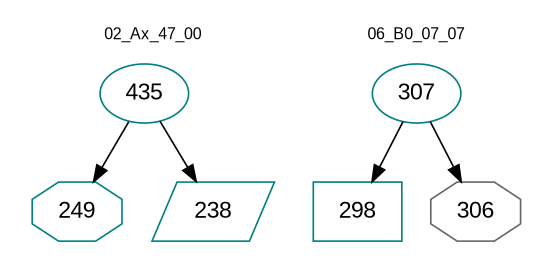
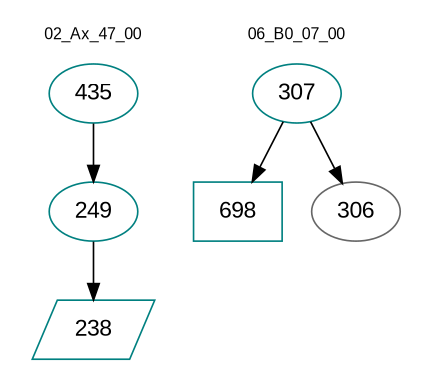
(417, 35) -> (297, 35)
(174, 144) -> (93, 263)
(77, 212) -> (93, 212)
(358, 212) -> (238, 212)
(476, 212) -> (356, 212)
